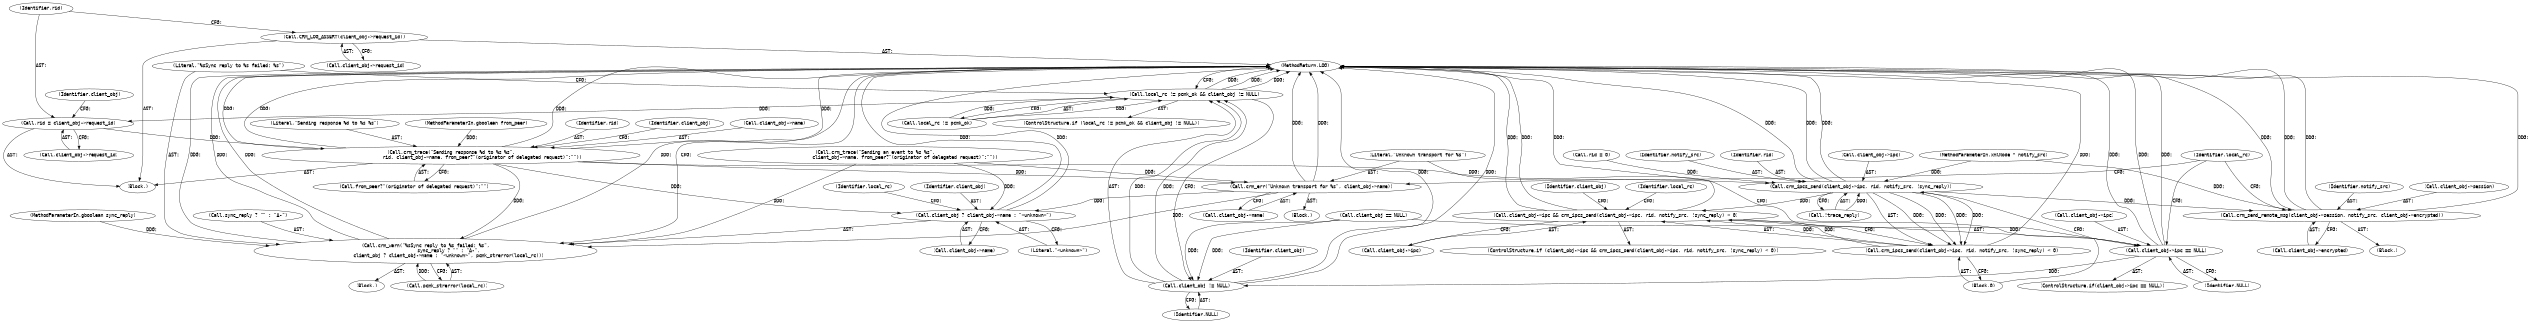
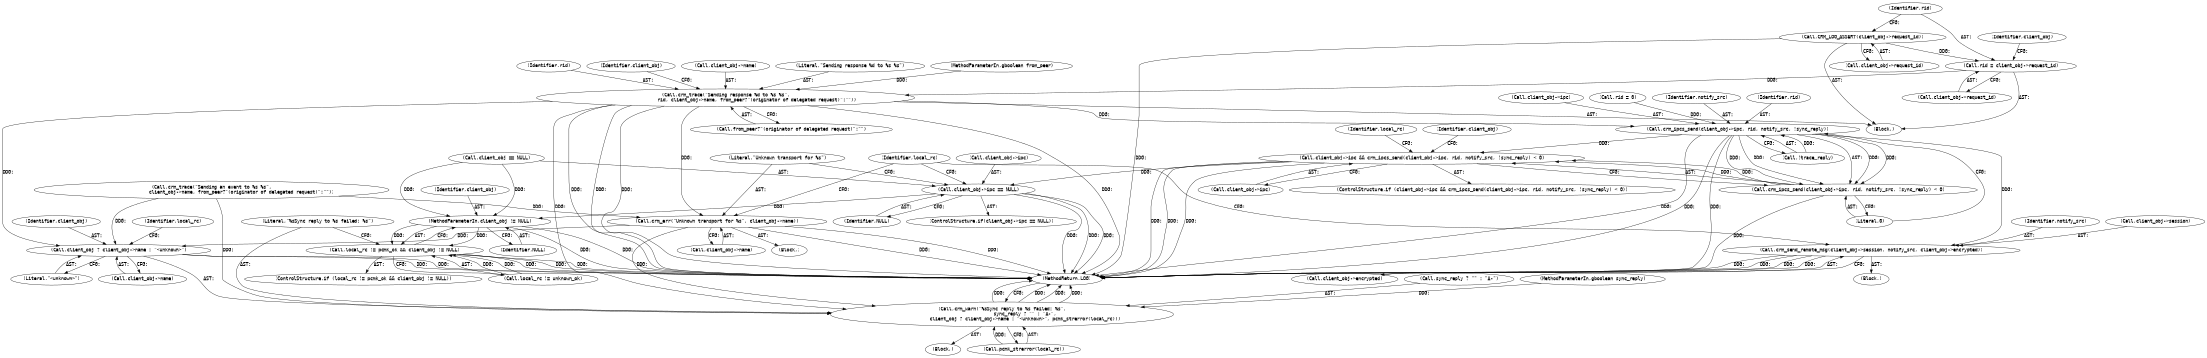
(889, 52) -> (1142, 158)
(1214, 74) -> none
(623, 111) -> (1931, 52)
(937, 124) -> (543, 279)
(1994, 155) -> none
(1196, 286) -> (480, 222)
(1983, 286) -> (1870, 222)
